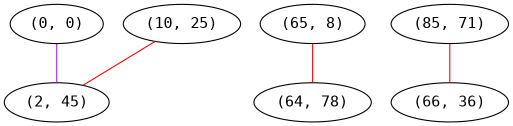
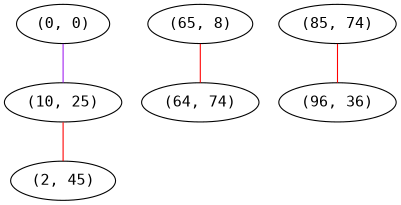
(450, 24) -> (338, 24)
(57, 63) -> (63, 63)
(313, 102) -> (200, 102)
(450, 102) -> (338, 102)
